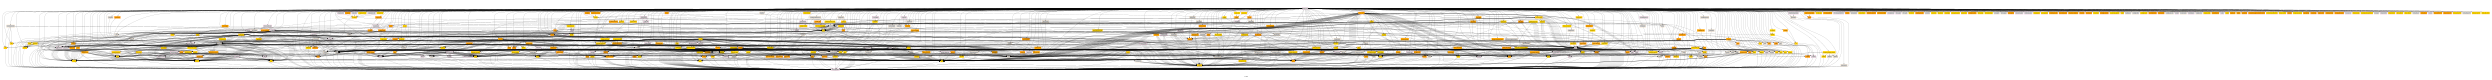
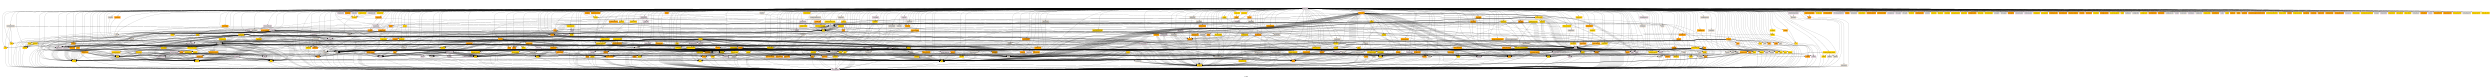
(845, 10) -> (1117, 43)
